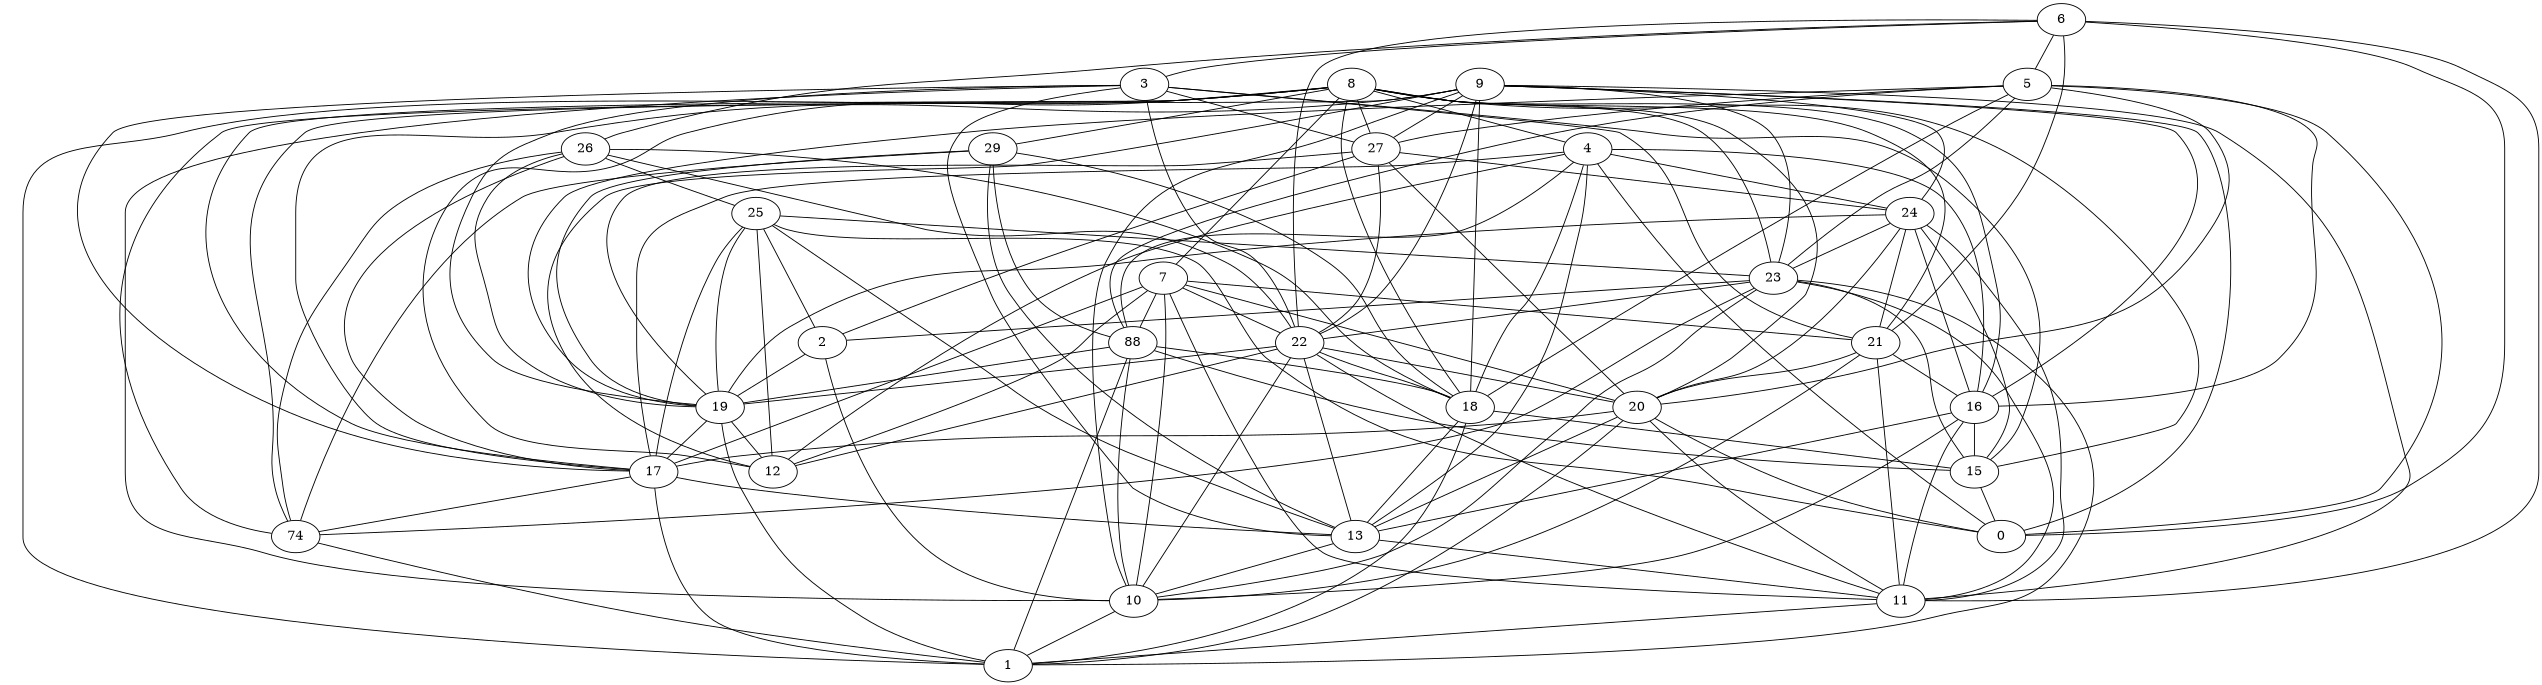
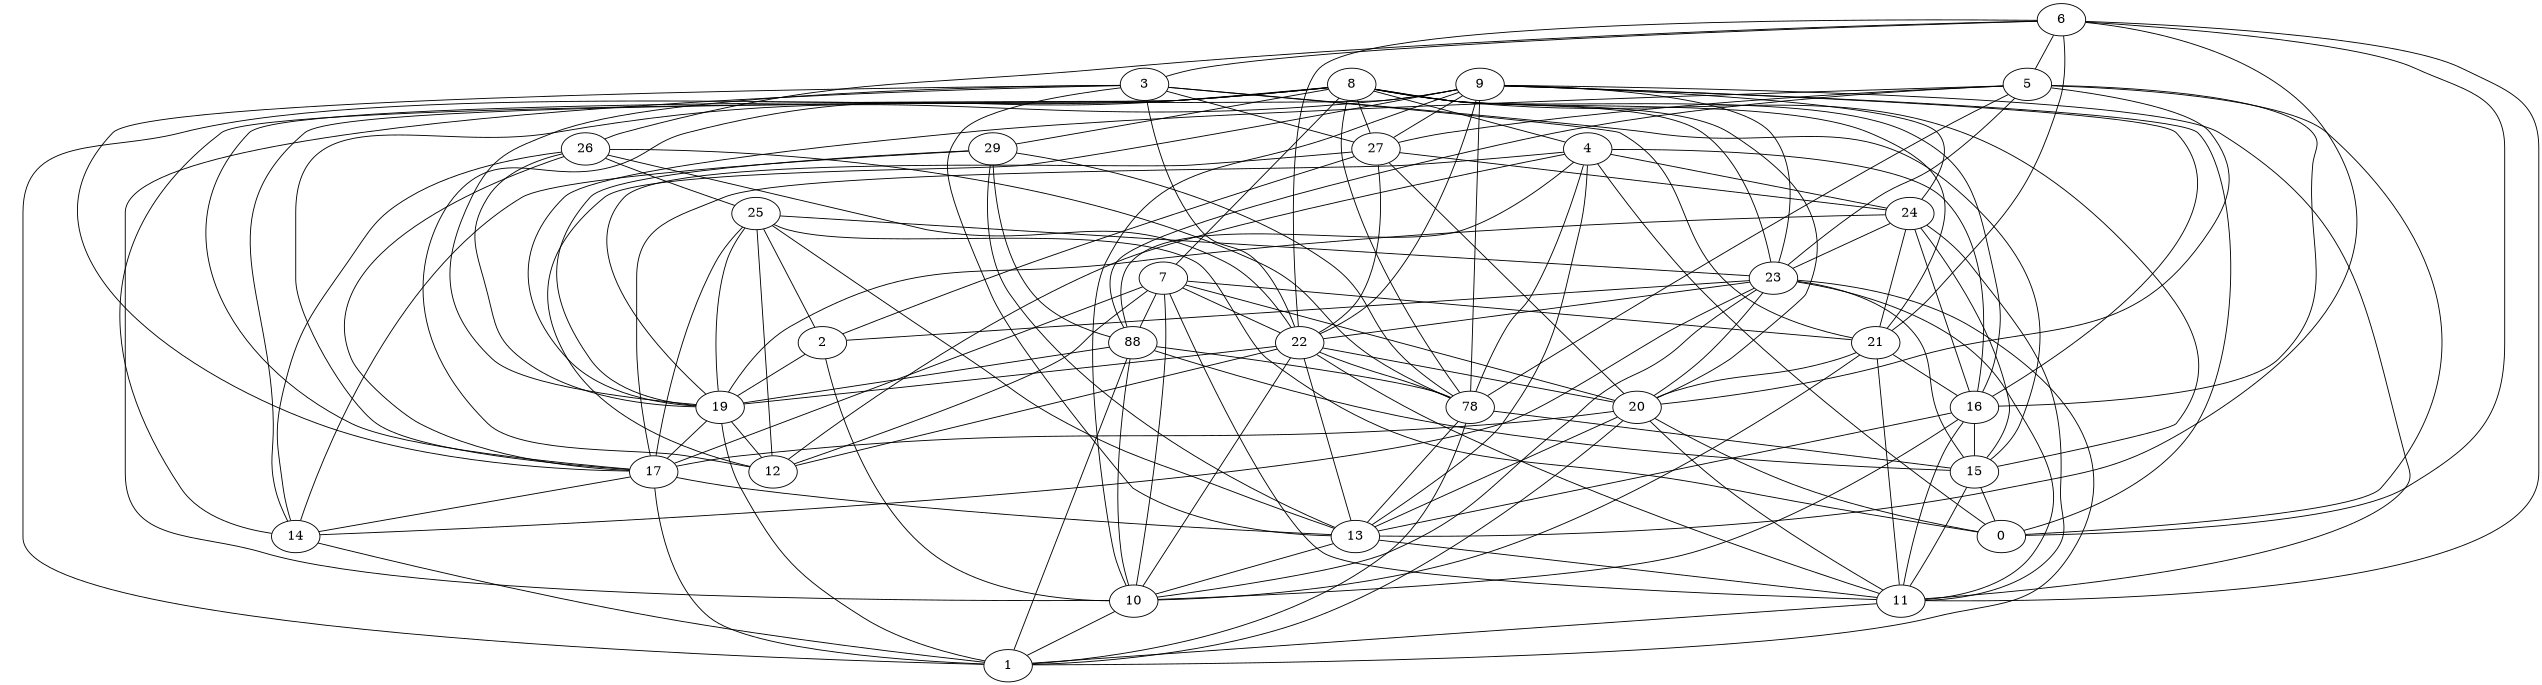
(1797, 340) -> (1713, 349)
(1470, 407) -> (1470, 407)
none -> (2109, 466)
(296, 537) -> (296, 537)
none -> (1939, 537)
